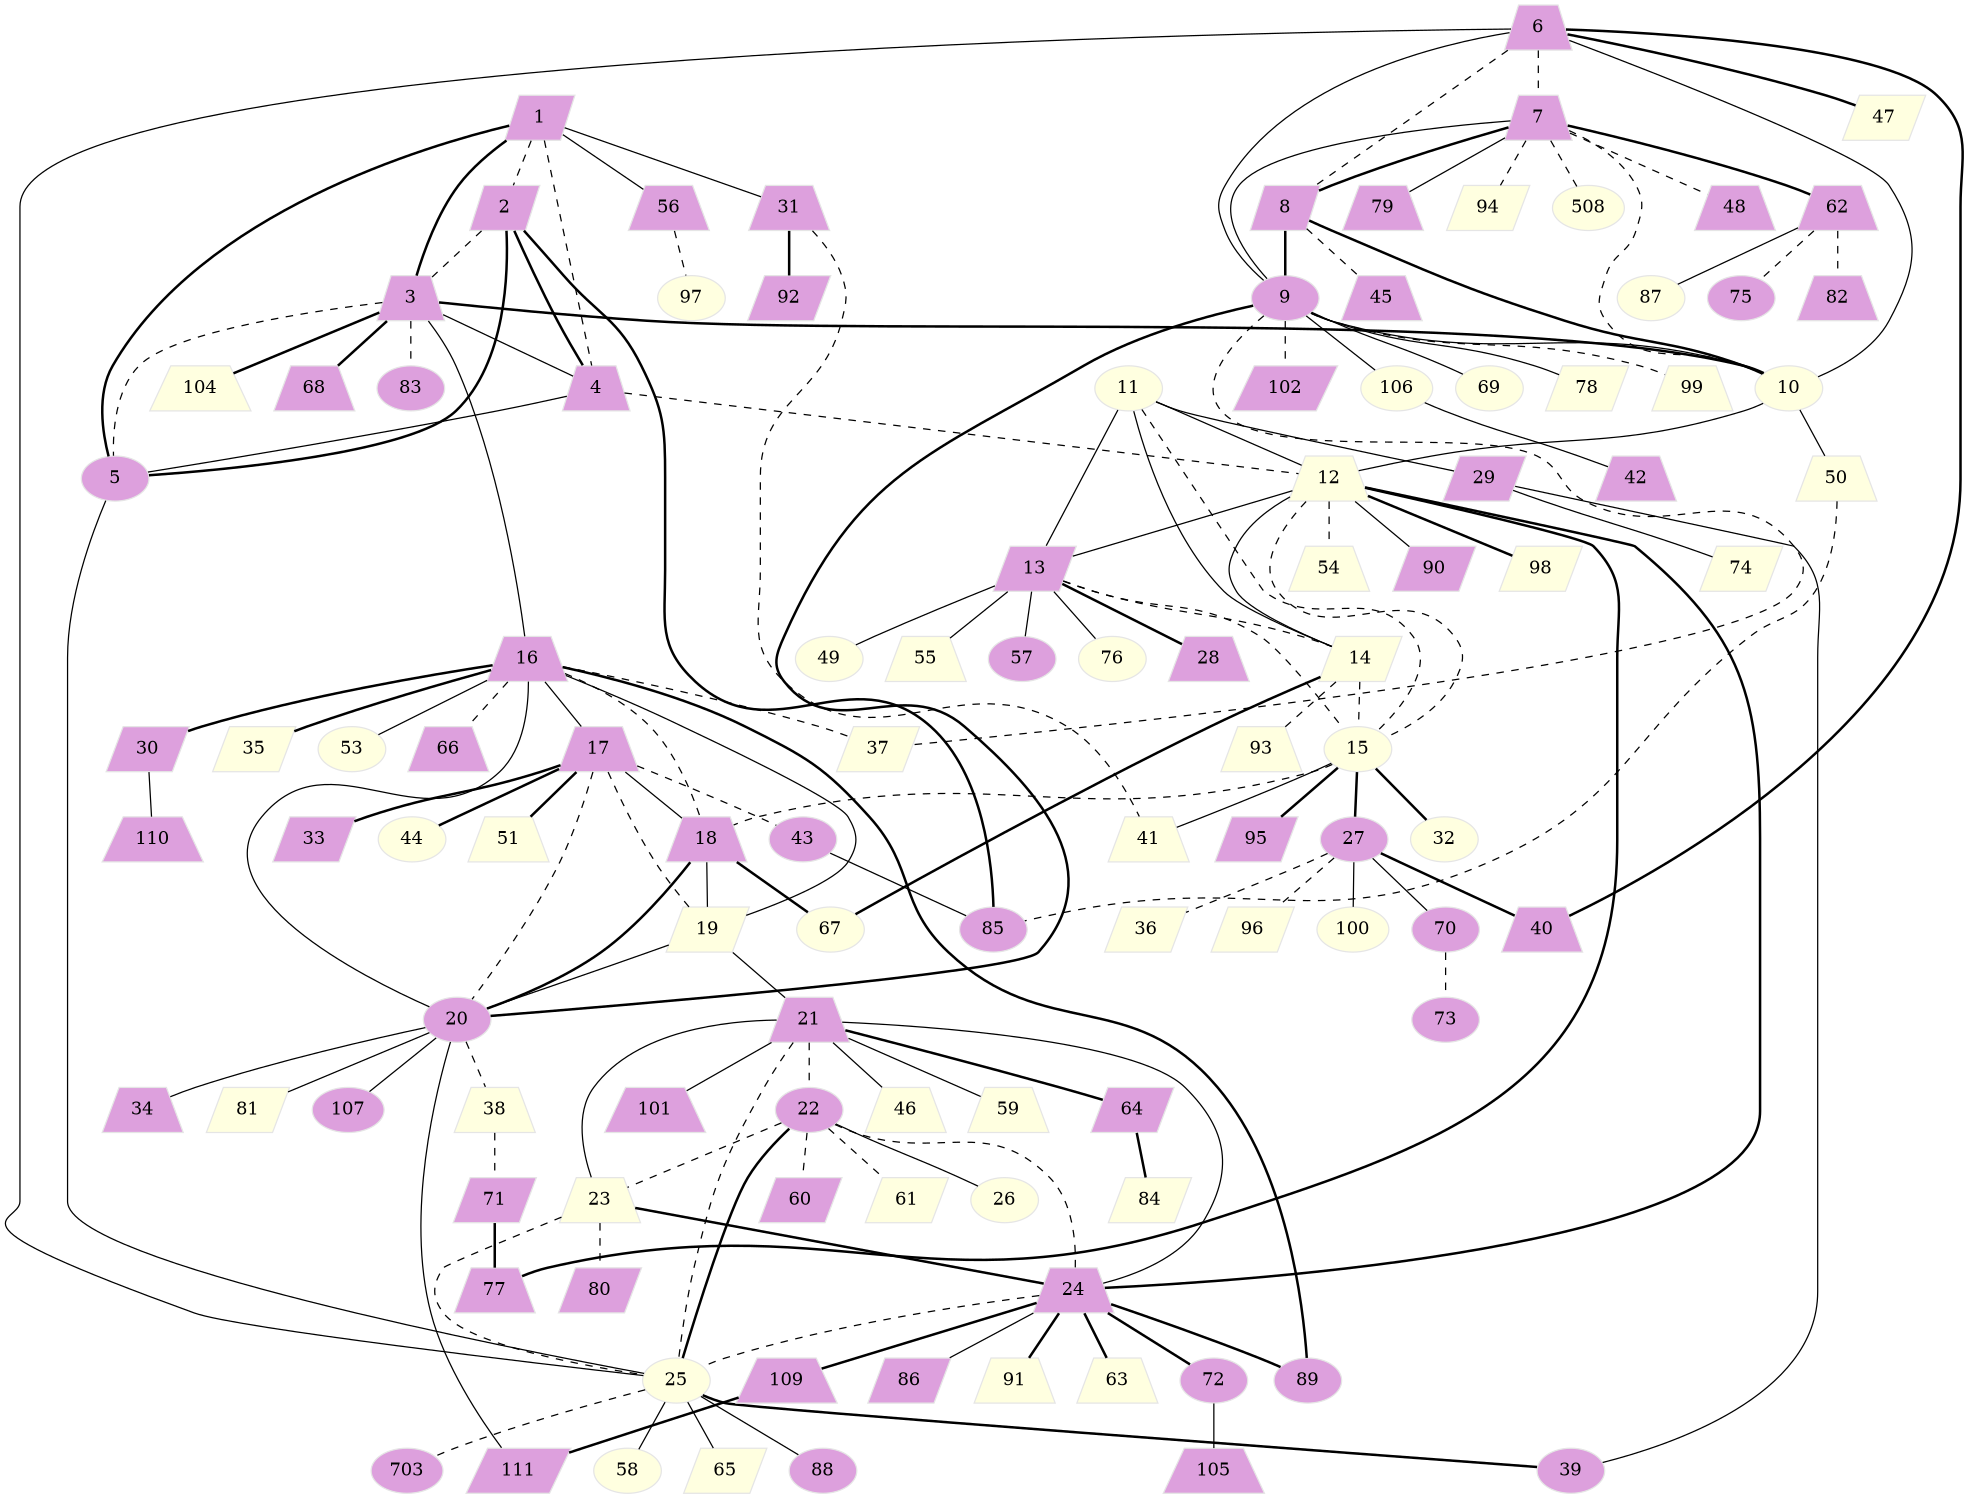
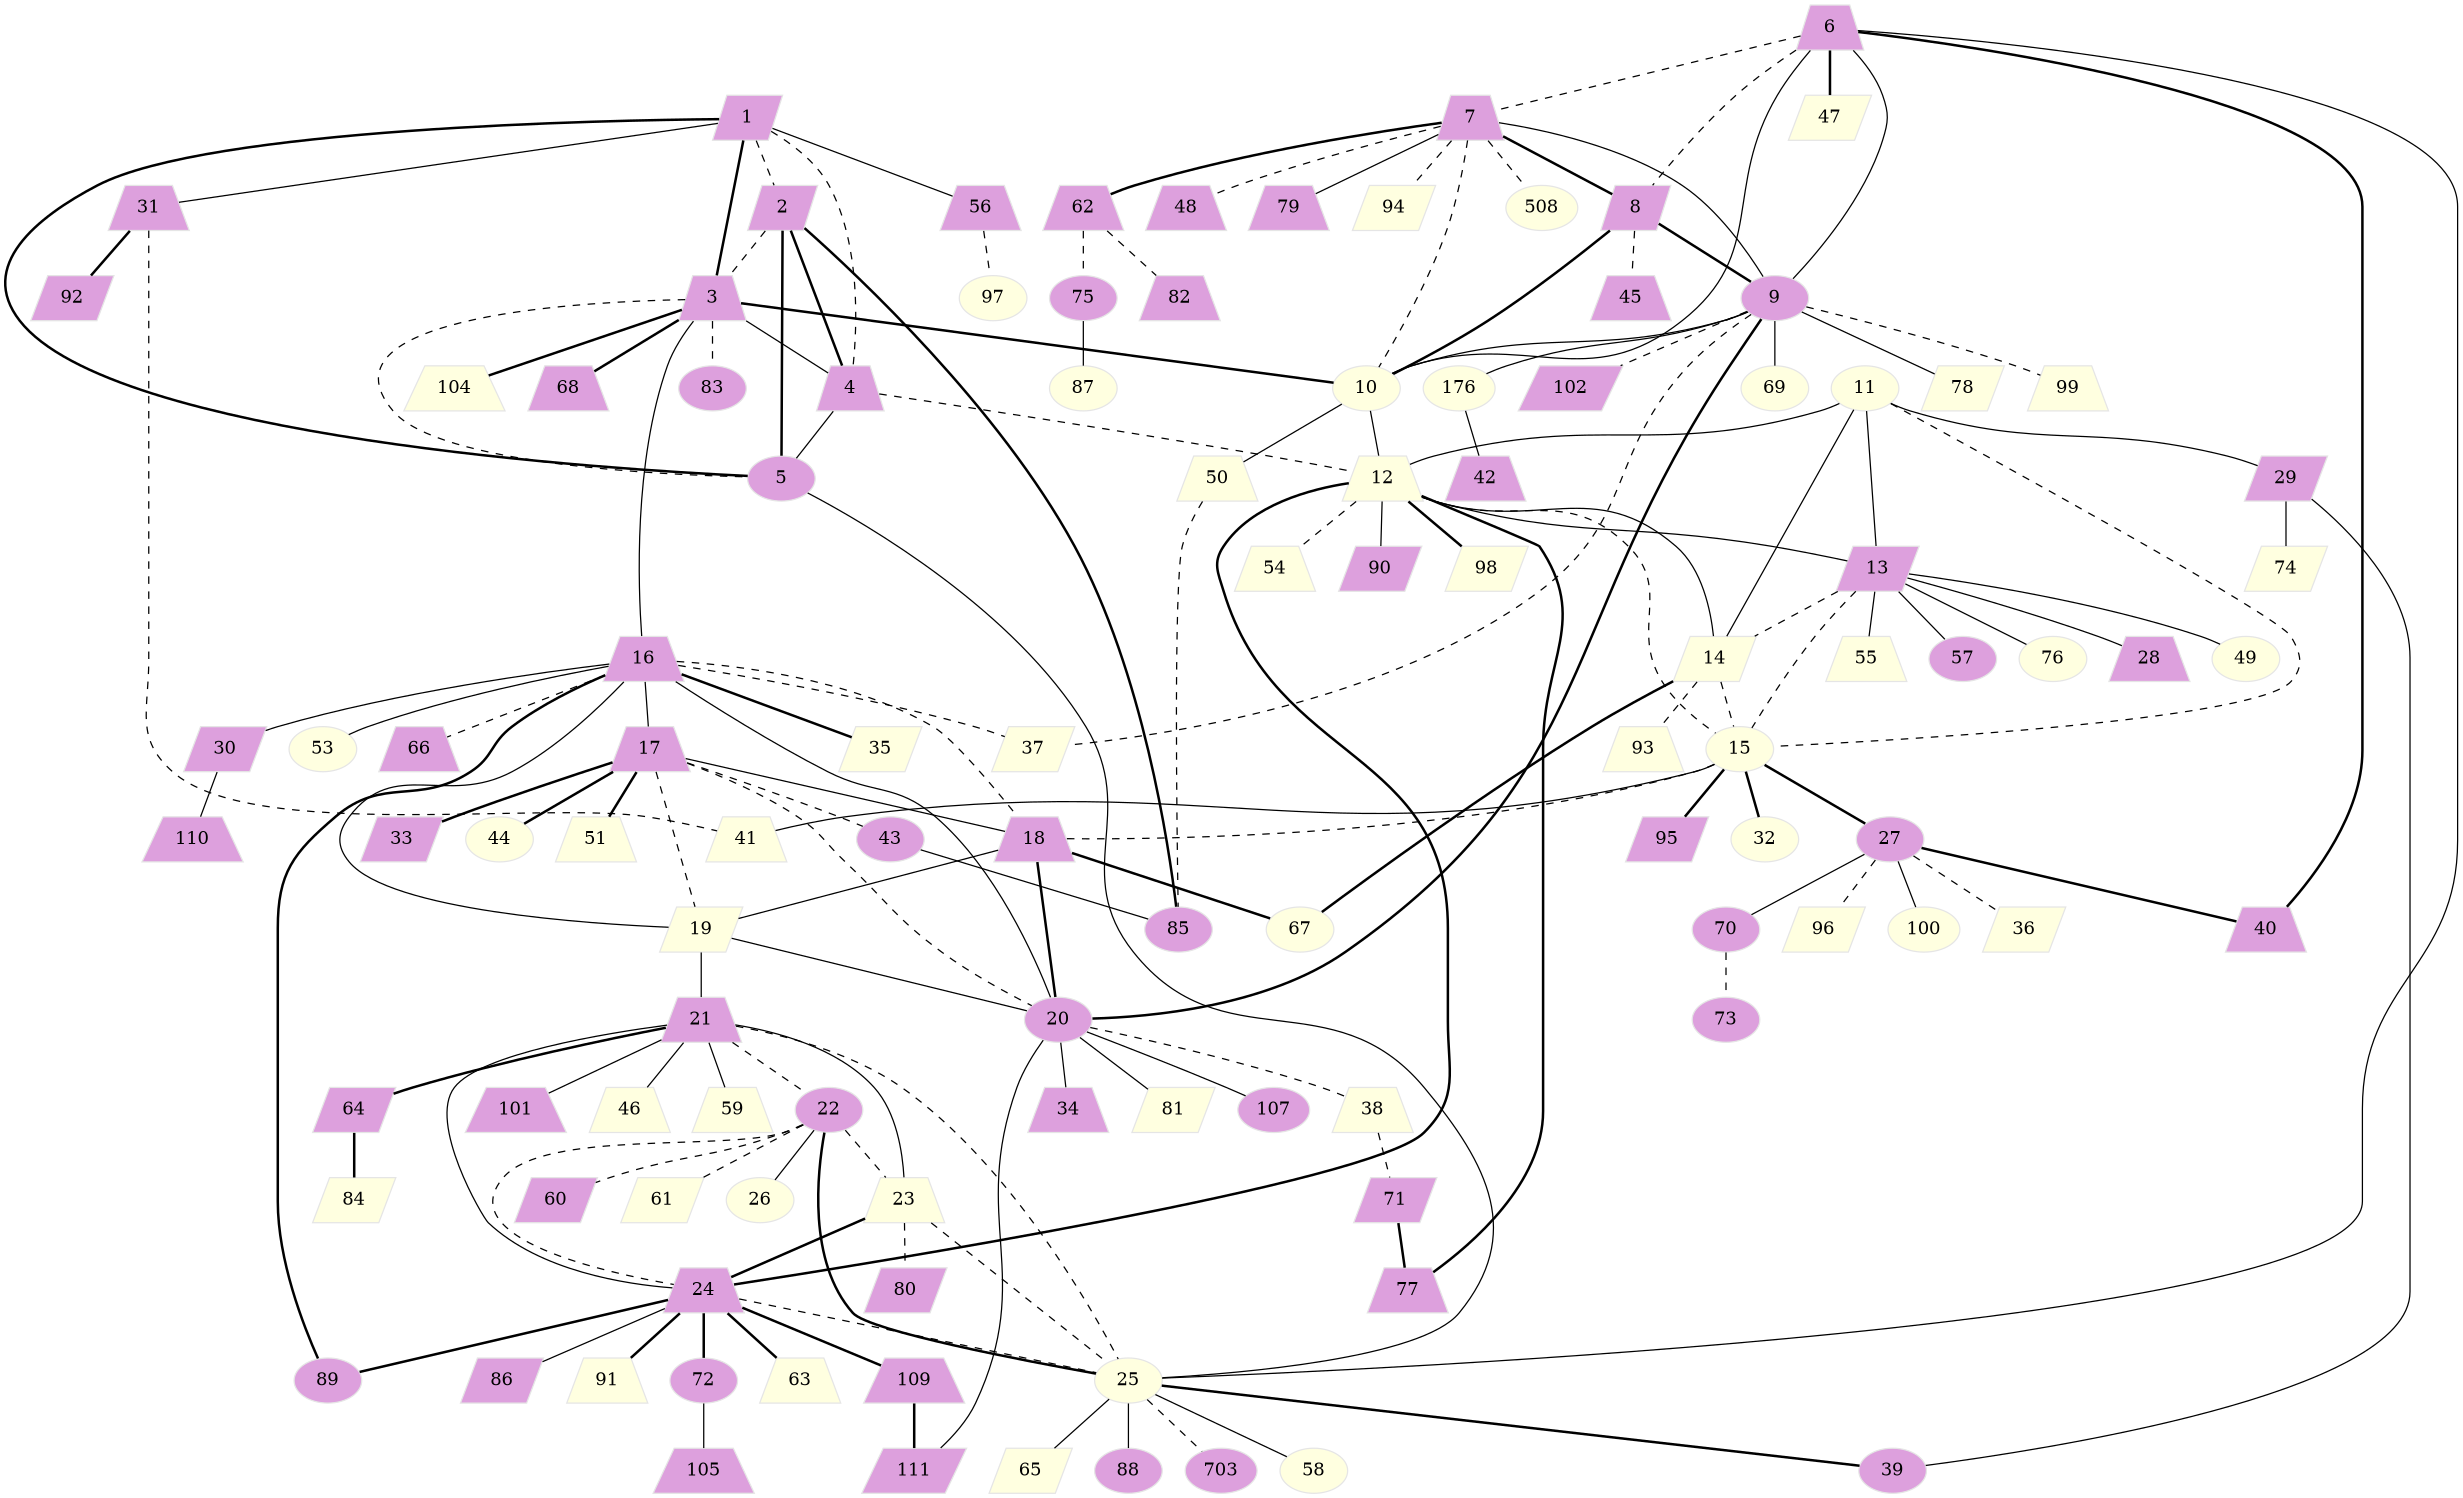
(1738, 256) -> (1083, 341)
(1397, 388) -> (1459, 388)
(1122, 614) -> (2016, 609)
(339, 693) -> (436, 690)
